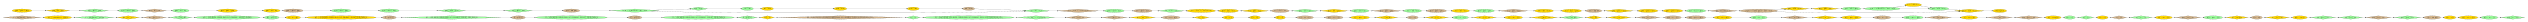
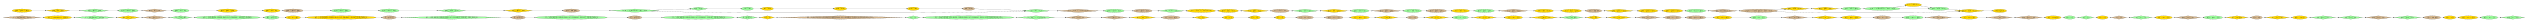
(518, 11) -> (518, 11)
